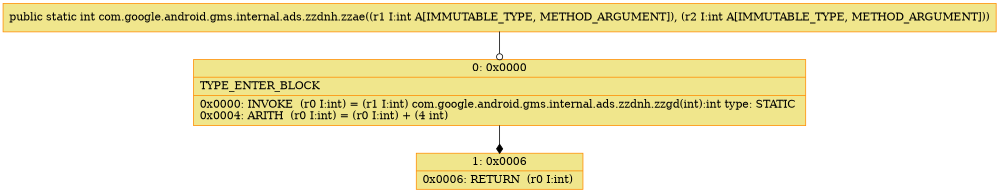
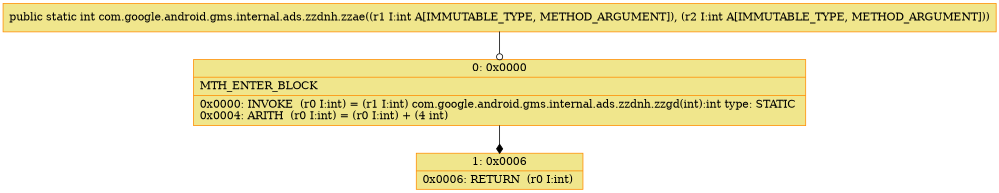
(260, 86) -> (259, 86)
